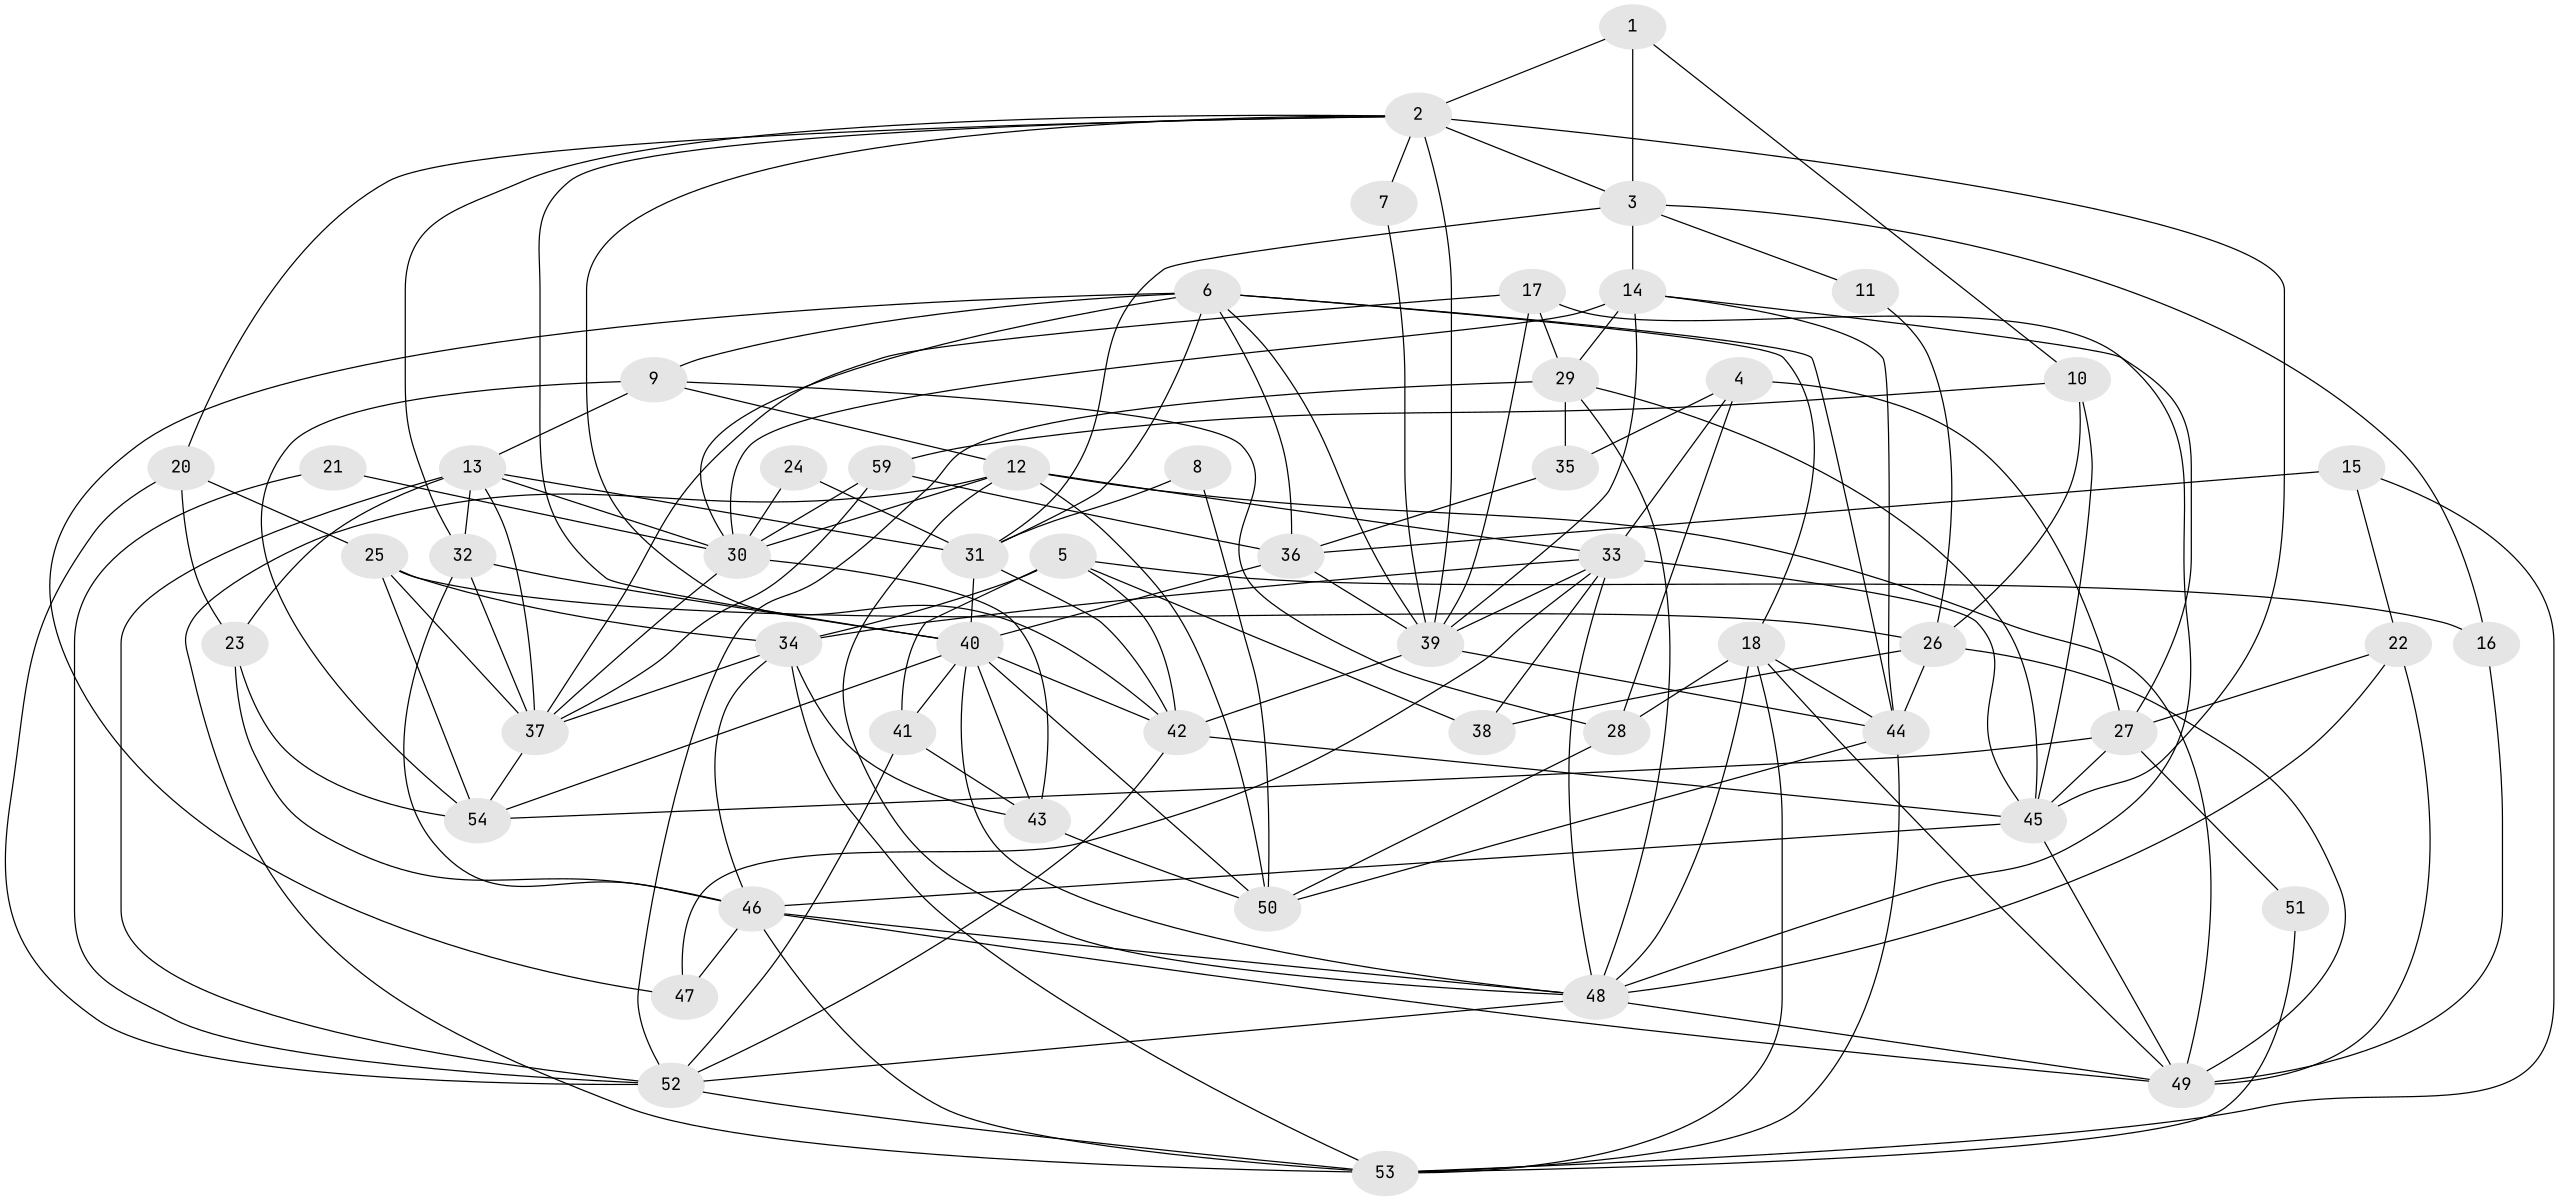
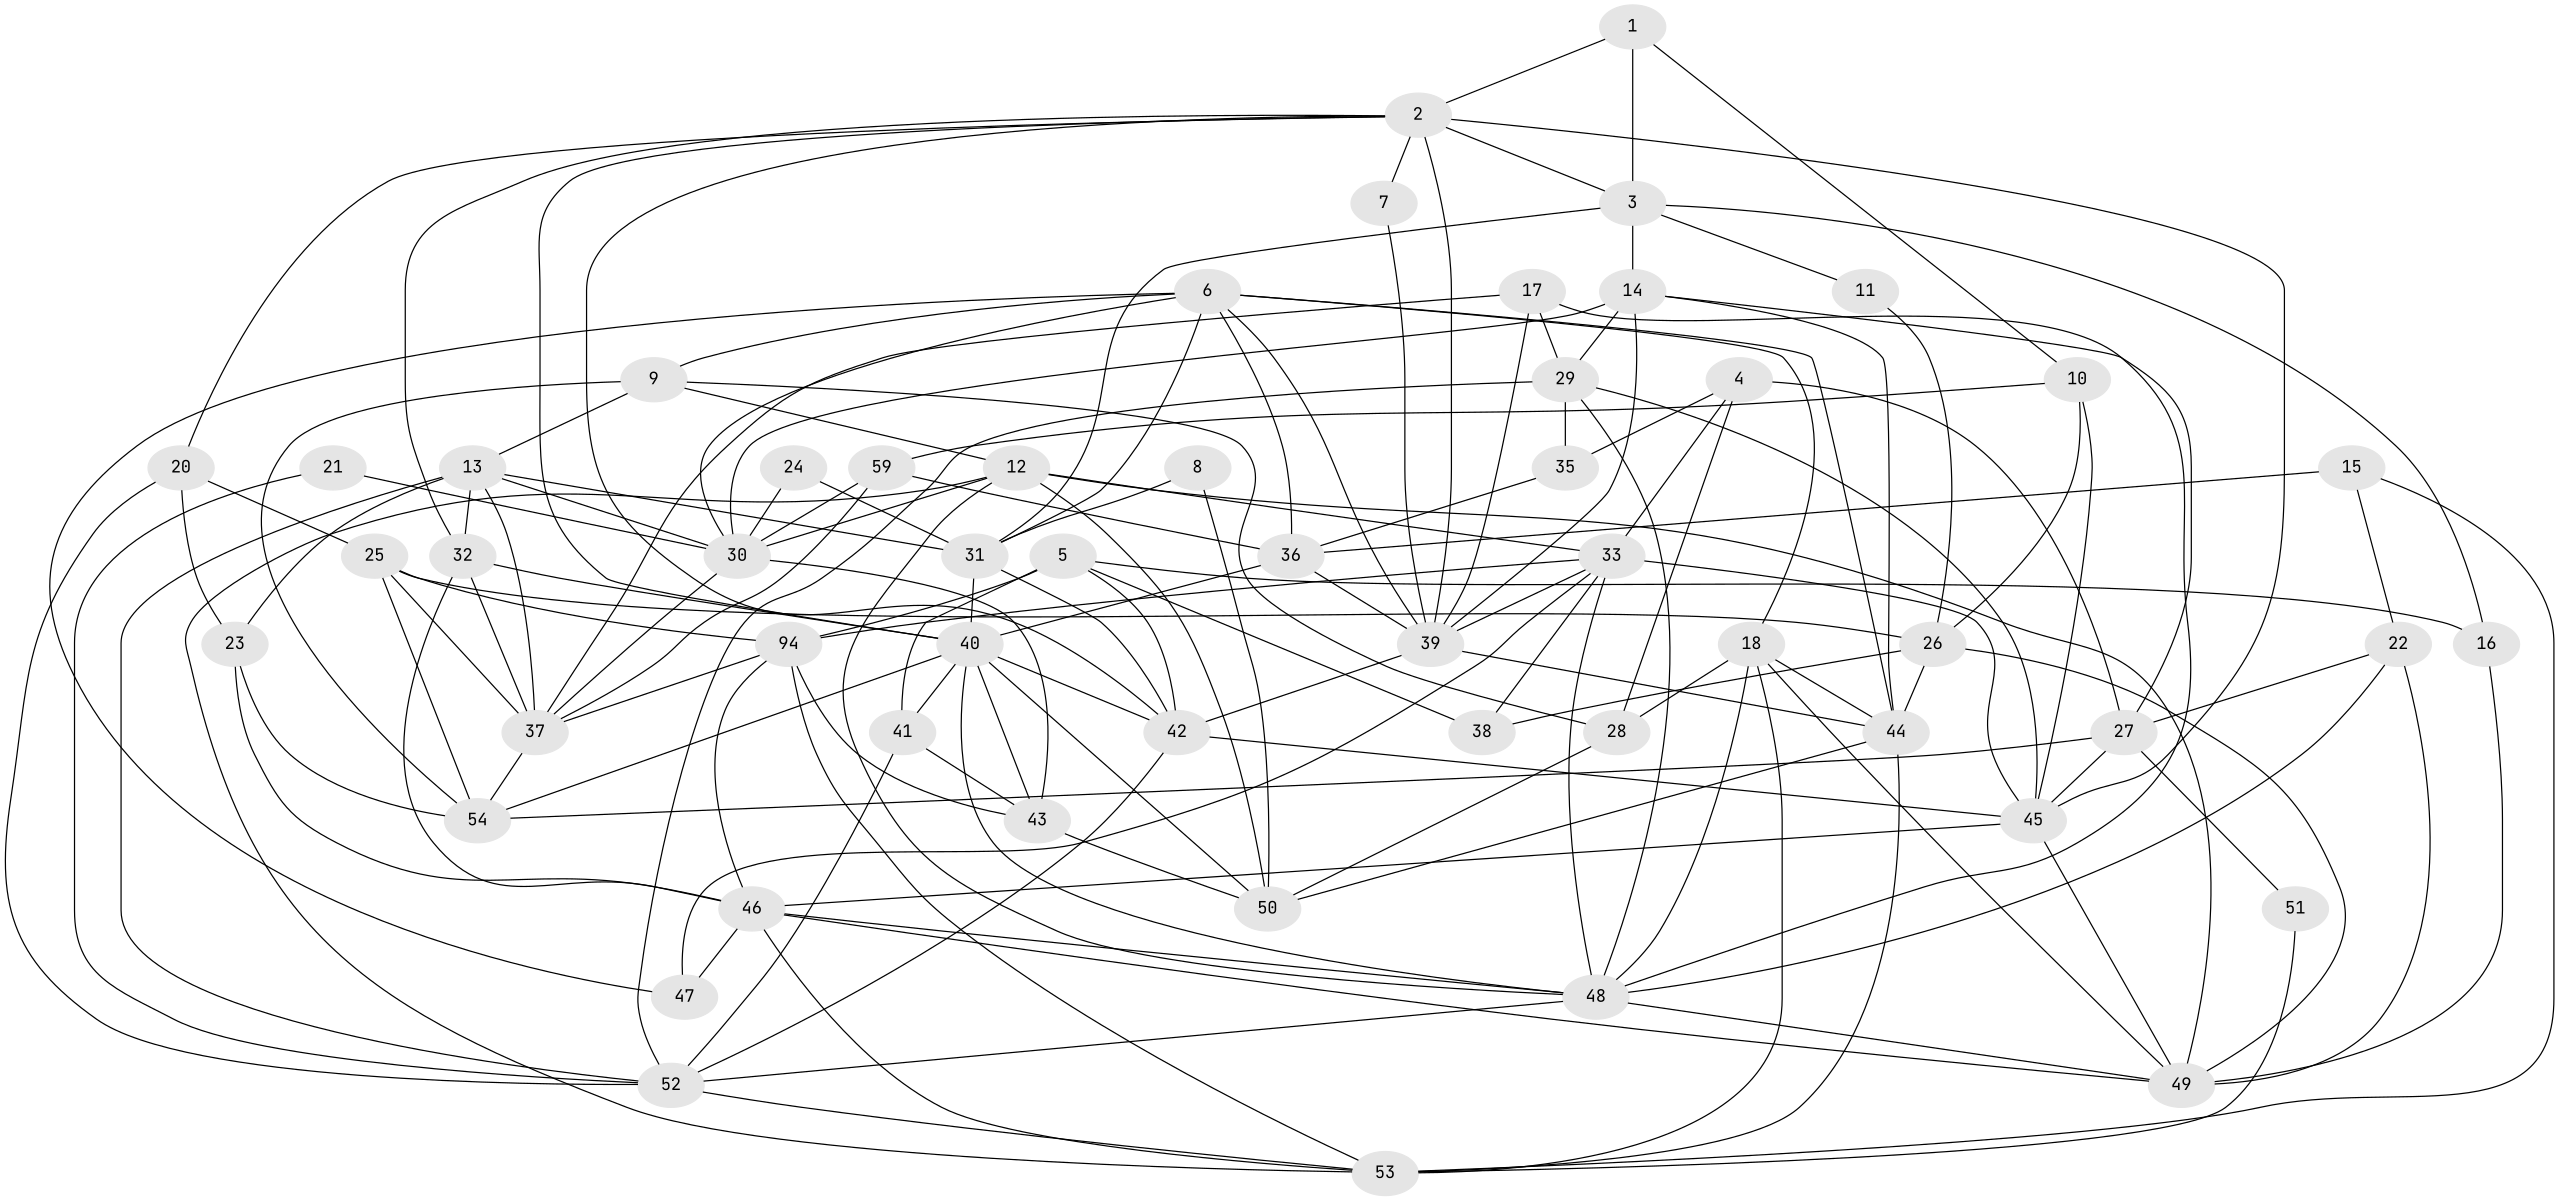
(789, 644) -> (789, 644)
